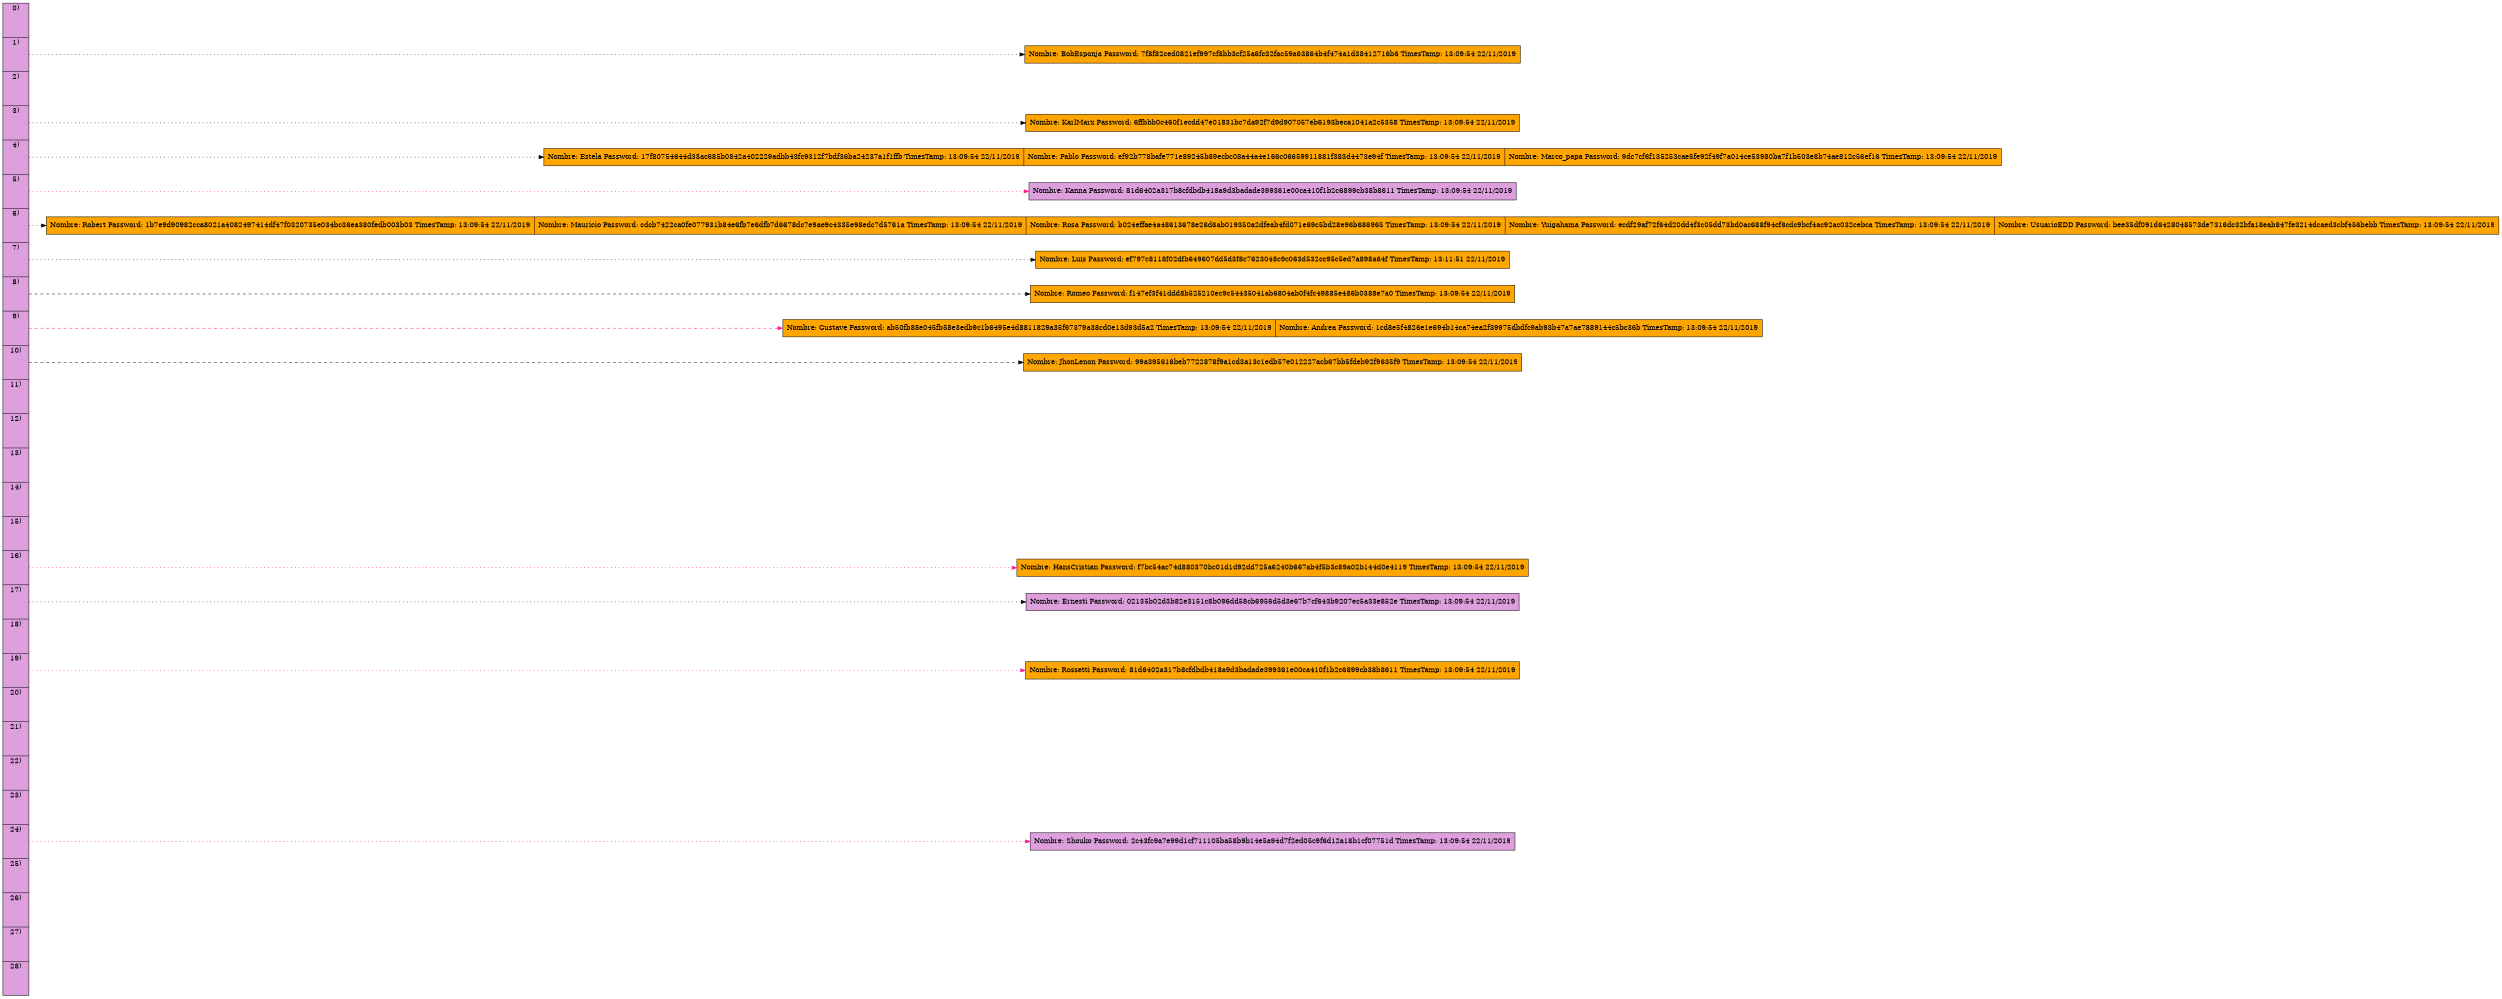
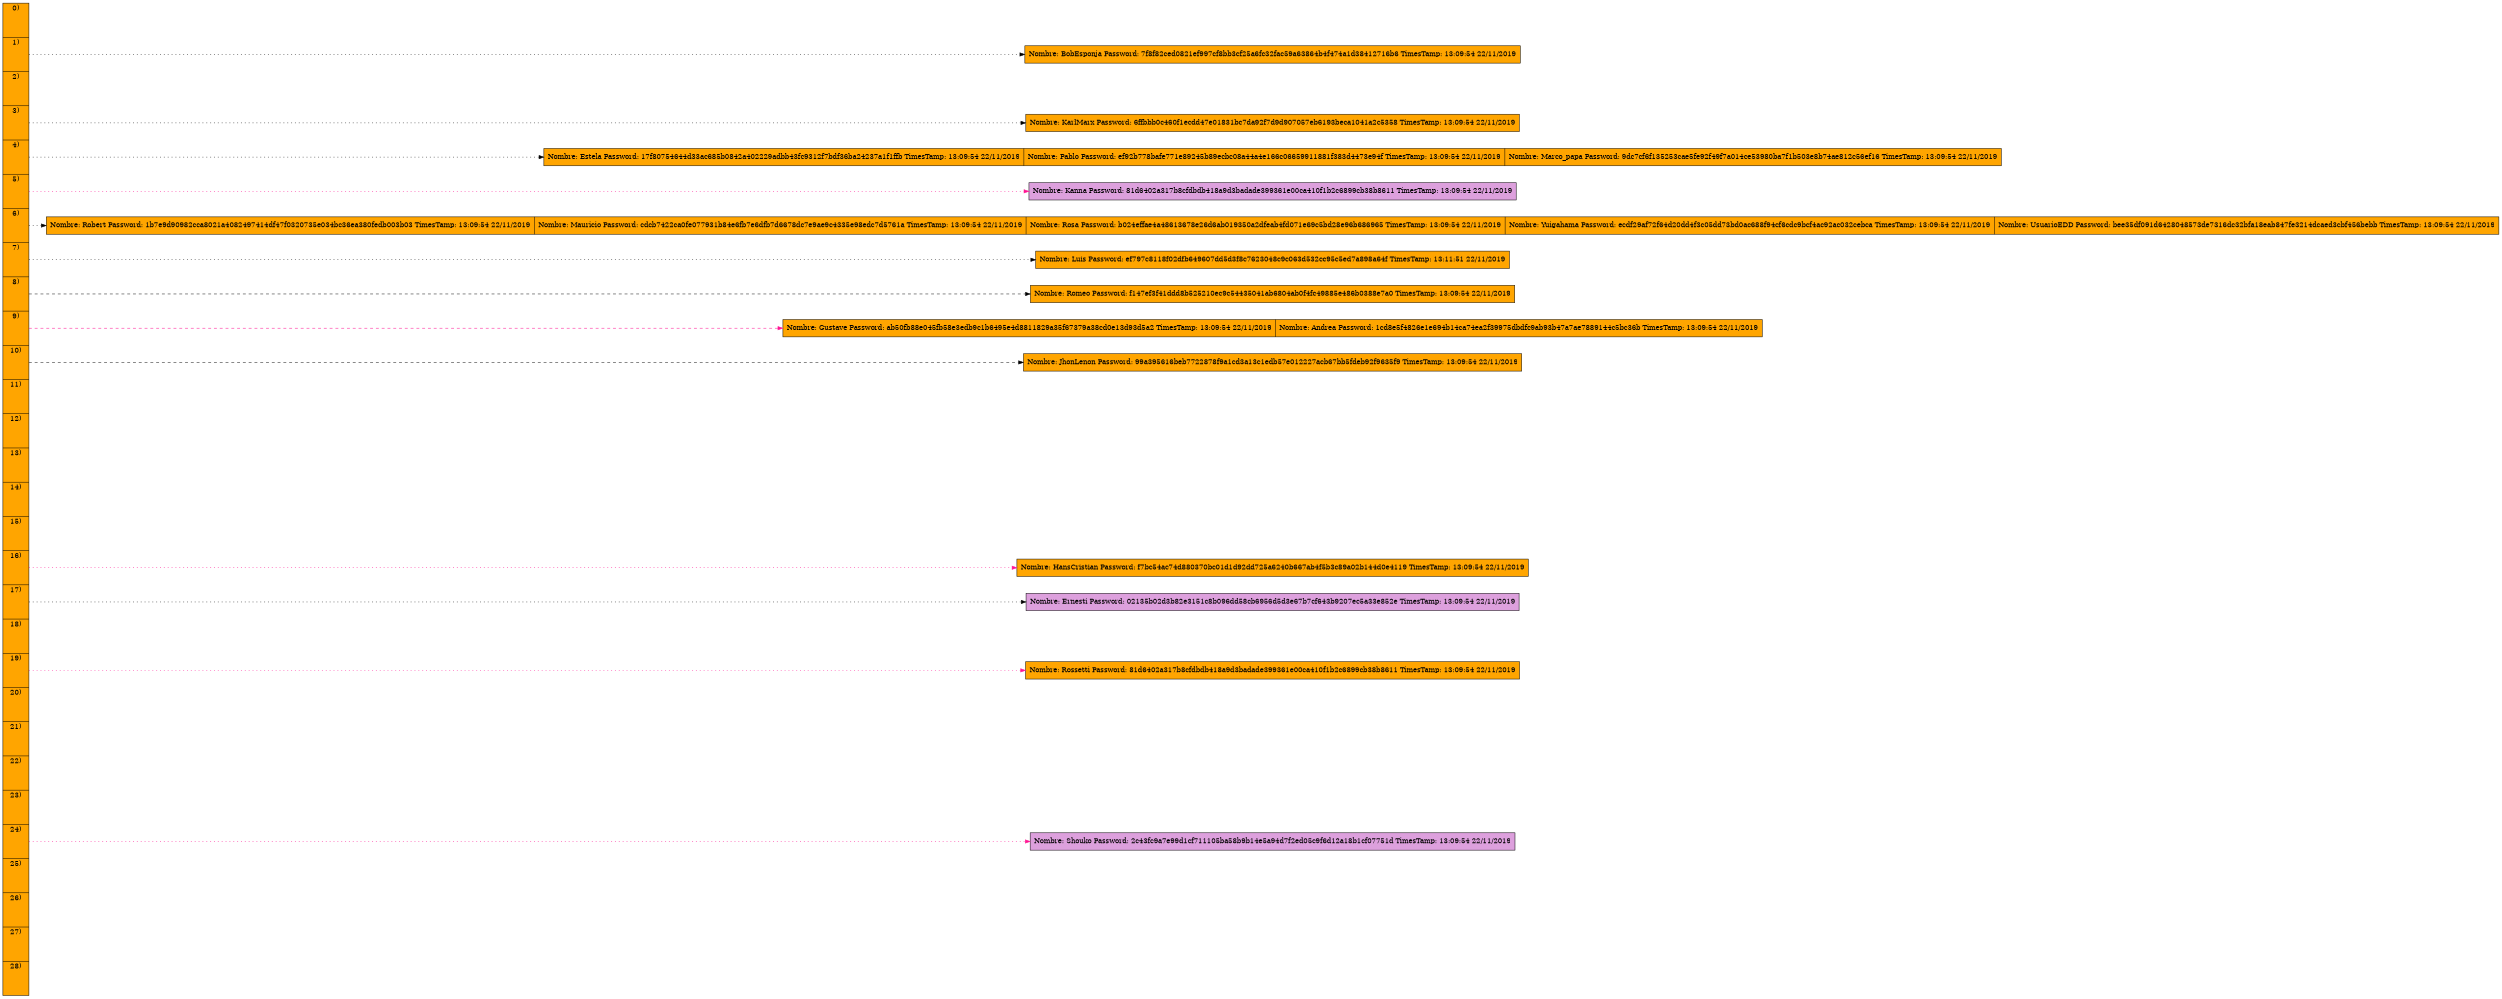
(16, 499) -> (16, 499)
